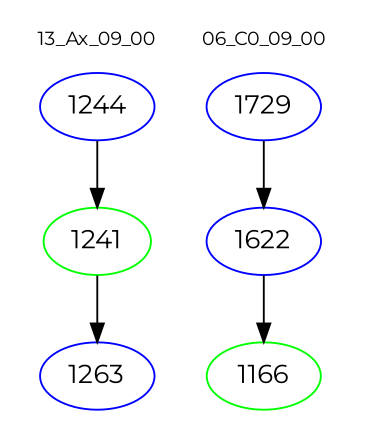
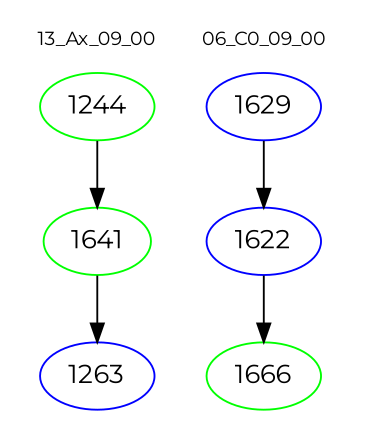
(97, 107) -> (97, 107)
(264, 107) -> (264, 107)
(97, 241) -> (97, 241)
(264, 376) -> (264, 376)
